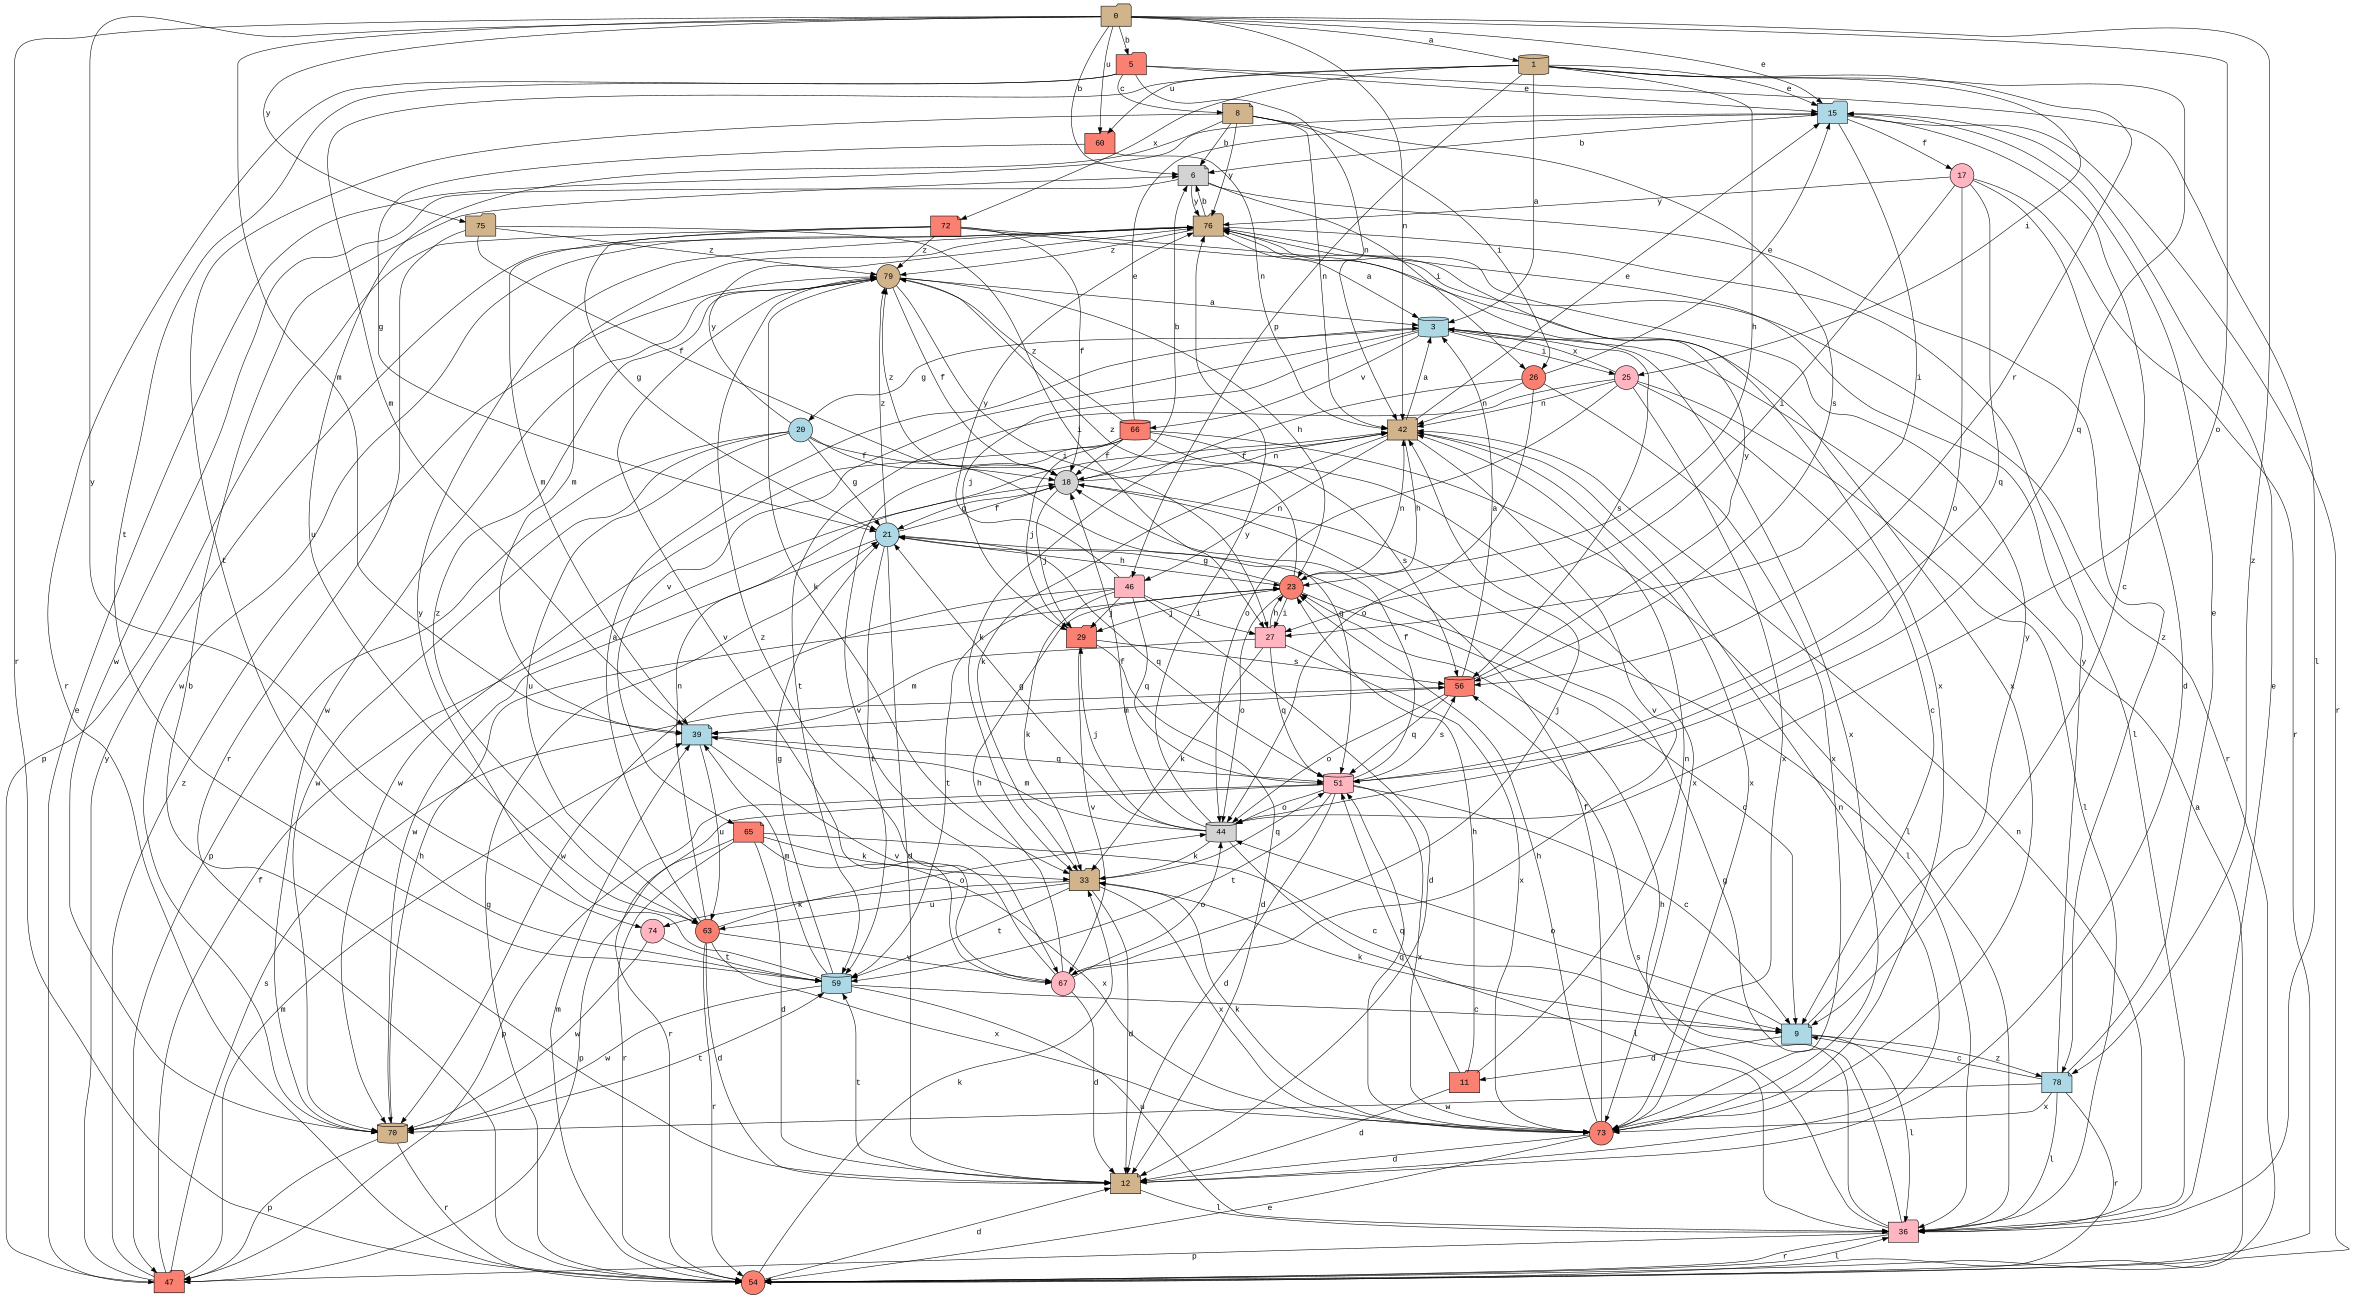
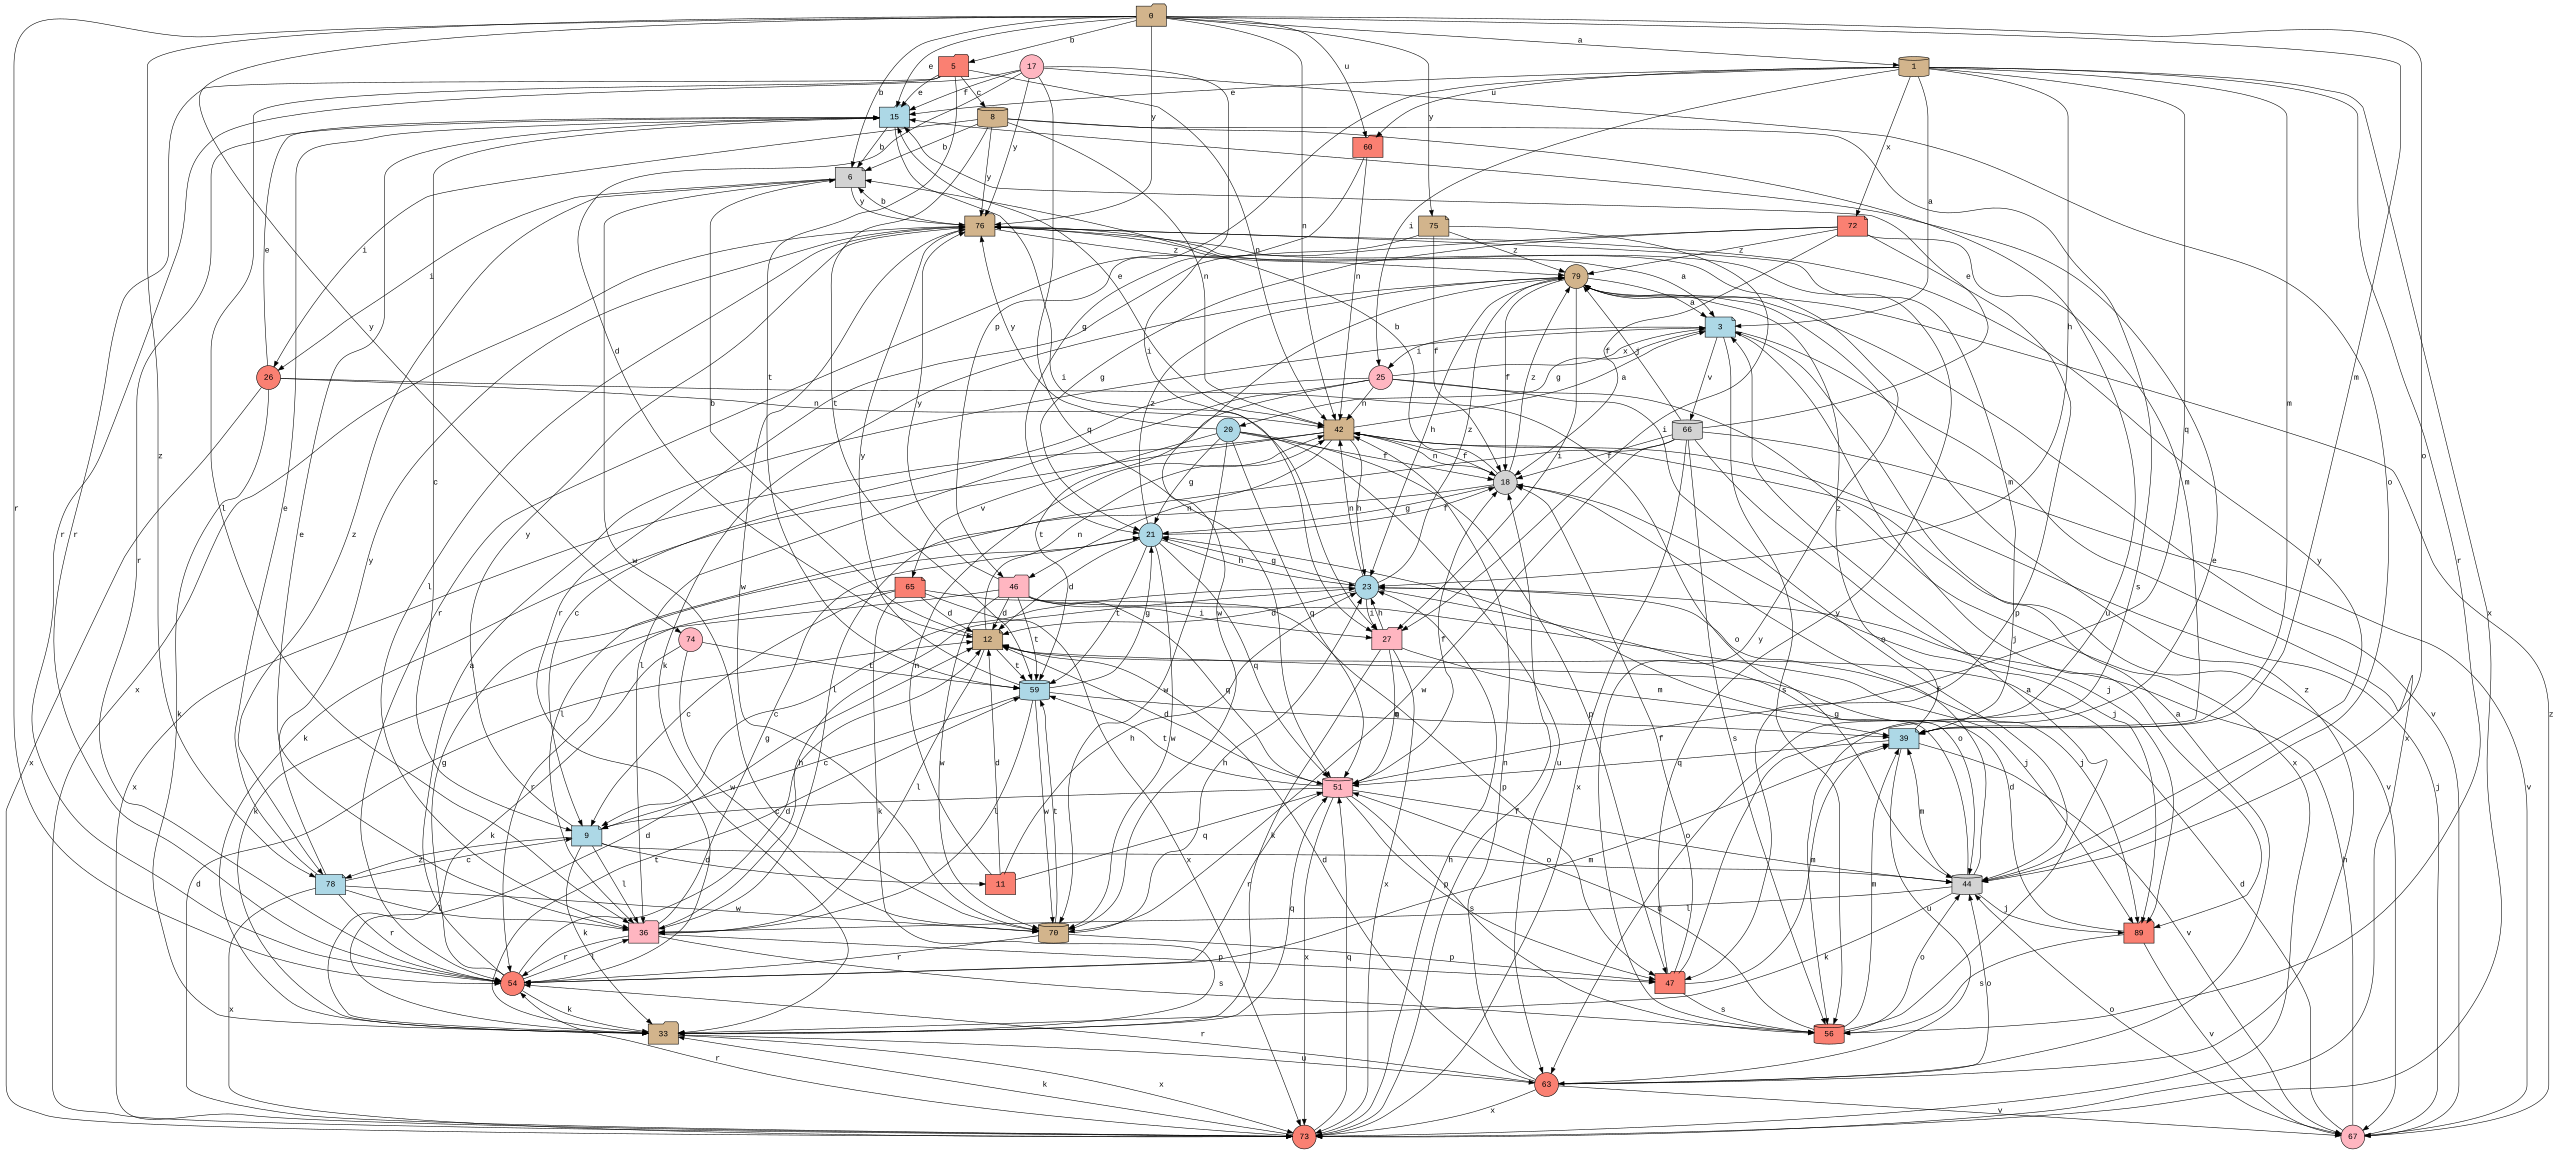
(1238, 113) -> (993, 117)
(1898, 141) -> (964, 88)
none -> (1149, 184)
(481, 226) -> (1434, 226)
(1433, 327) -> (1720, 327)
(1034, 351) -> (1638, 351)
(1135, 430) -> (1687, 430)
(900, 448) -> (1050, 482)
(1853, 480) -> (2501, 922)
(1291, 587) -> (1367, 587)
none -> (1192, 621)
(277, 623) -> (1839, 461)
(1081, 638) -> (2139, 933)
(1974, 800) -> none
(868, 894) -> (376, 914)
(1143, 1107) -> (996, 812)
(1270, 1208) -> (718, 1058)
